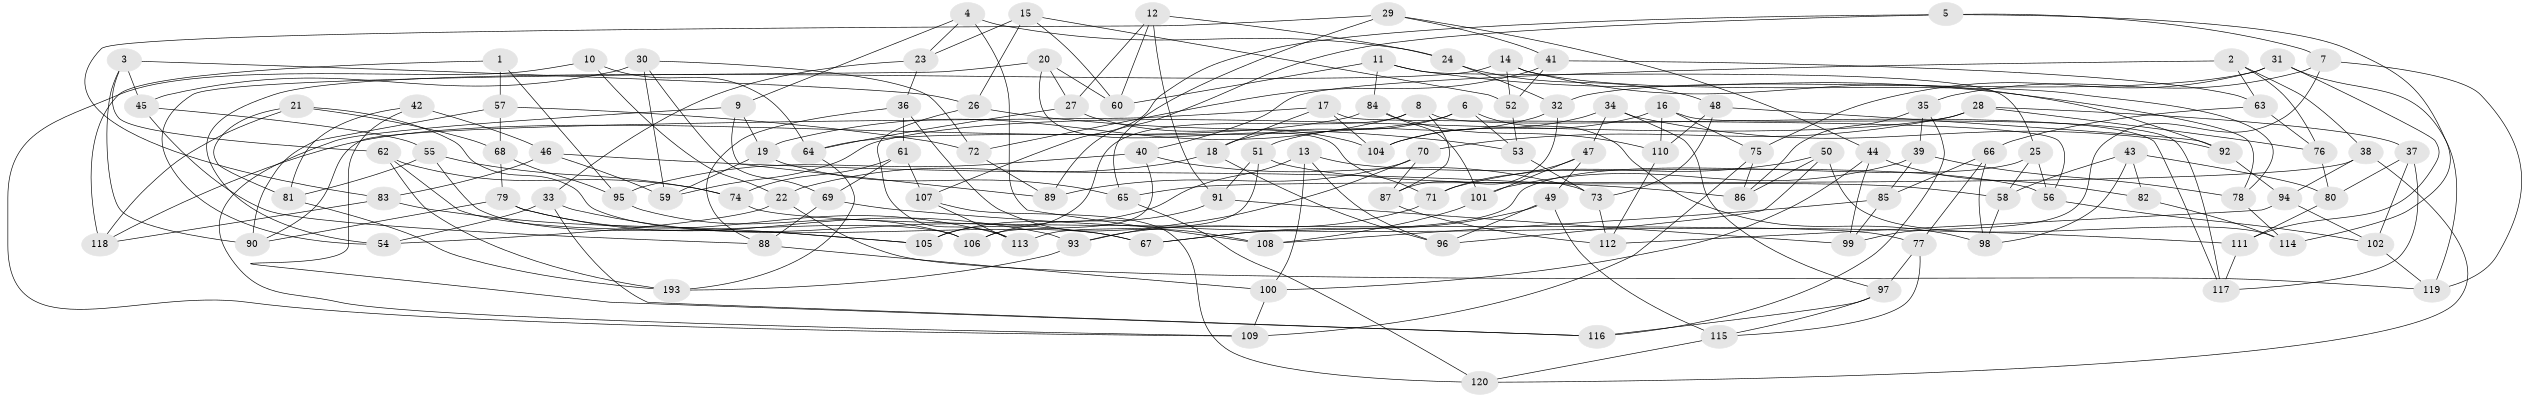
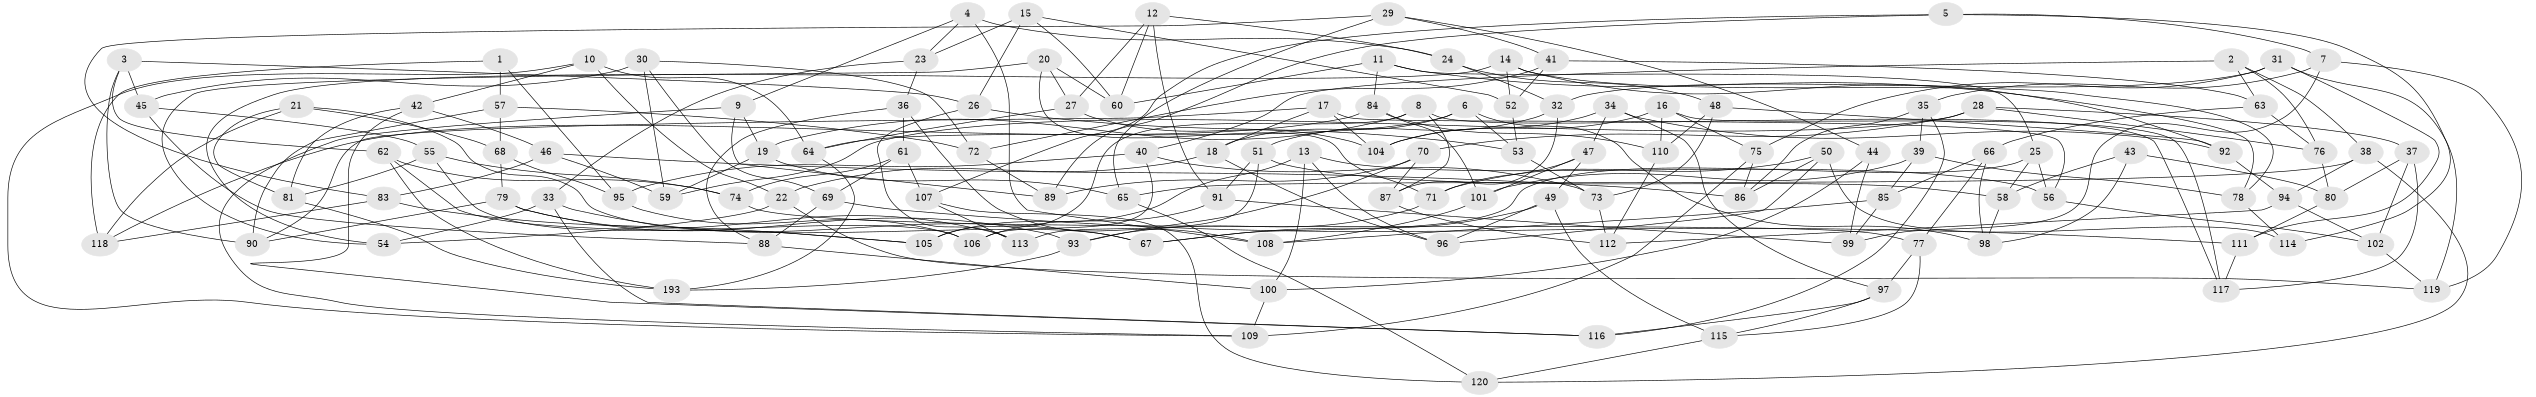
none -> (475, 91)
(2144, 198) -> none
